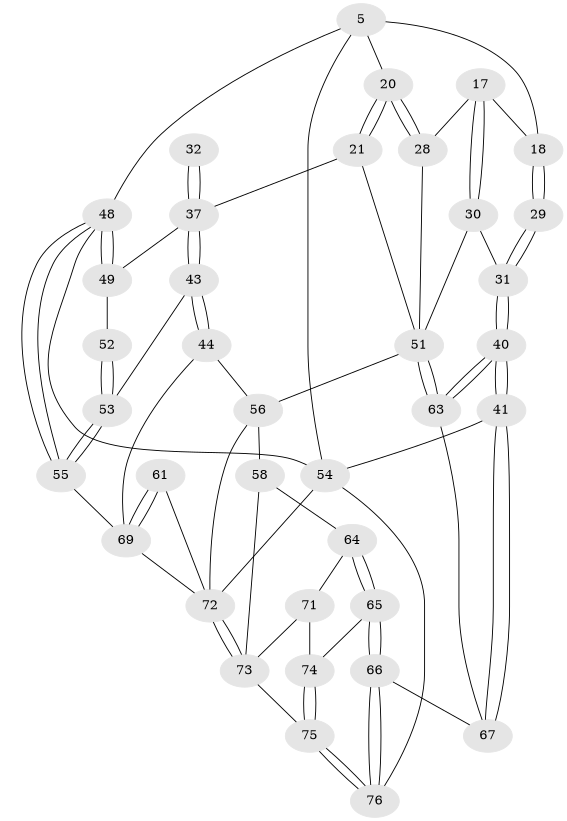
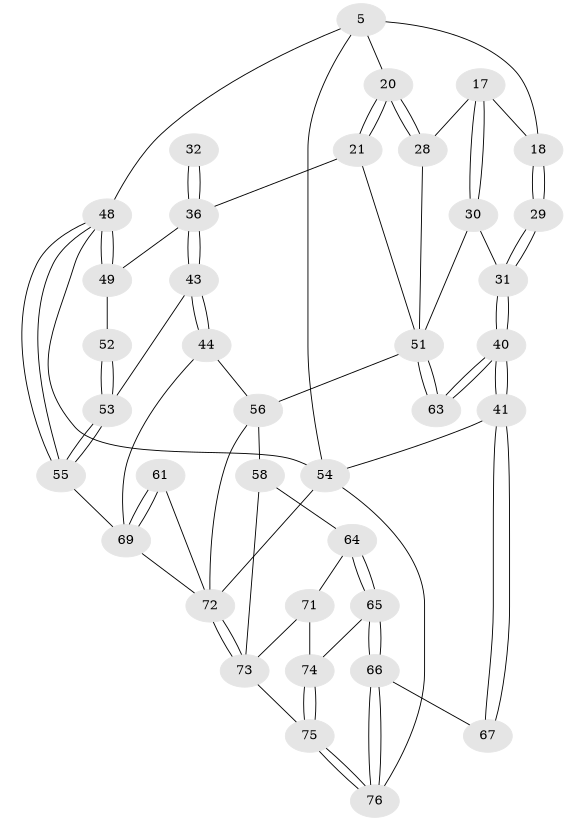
(194, 215) -> (194, 215)
(459, 574) -> none
